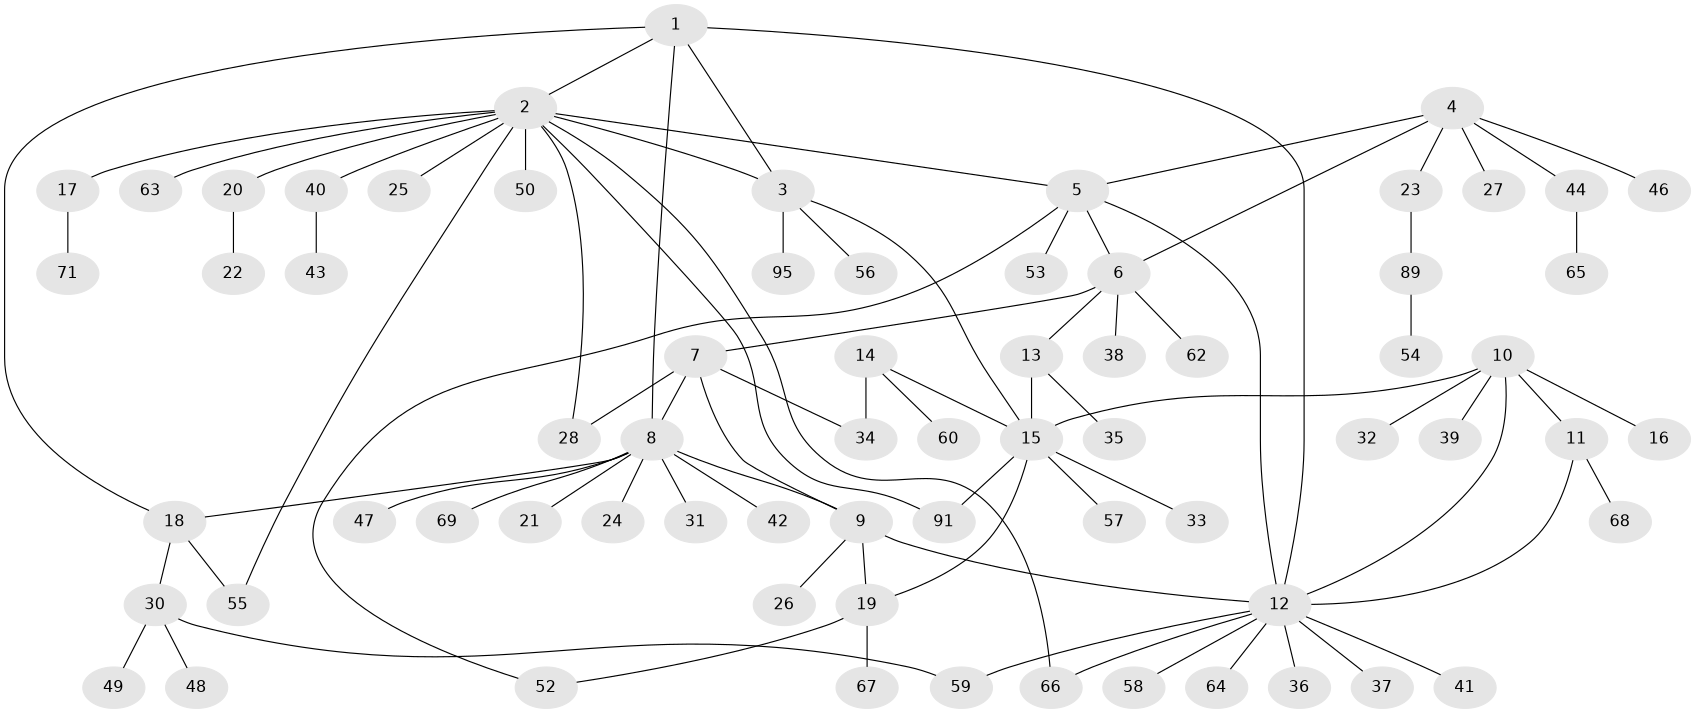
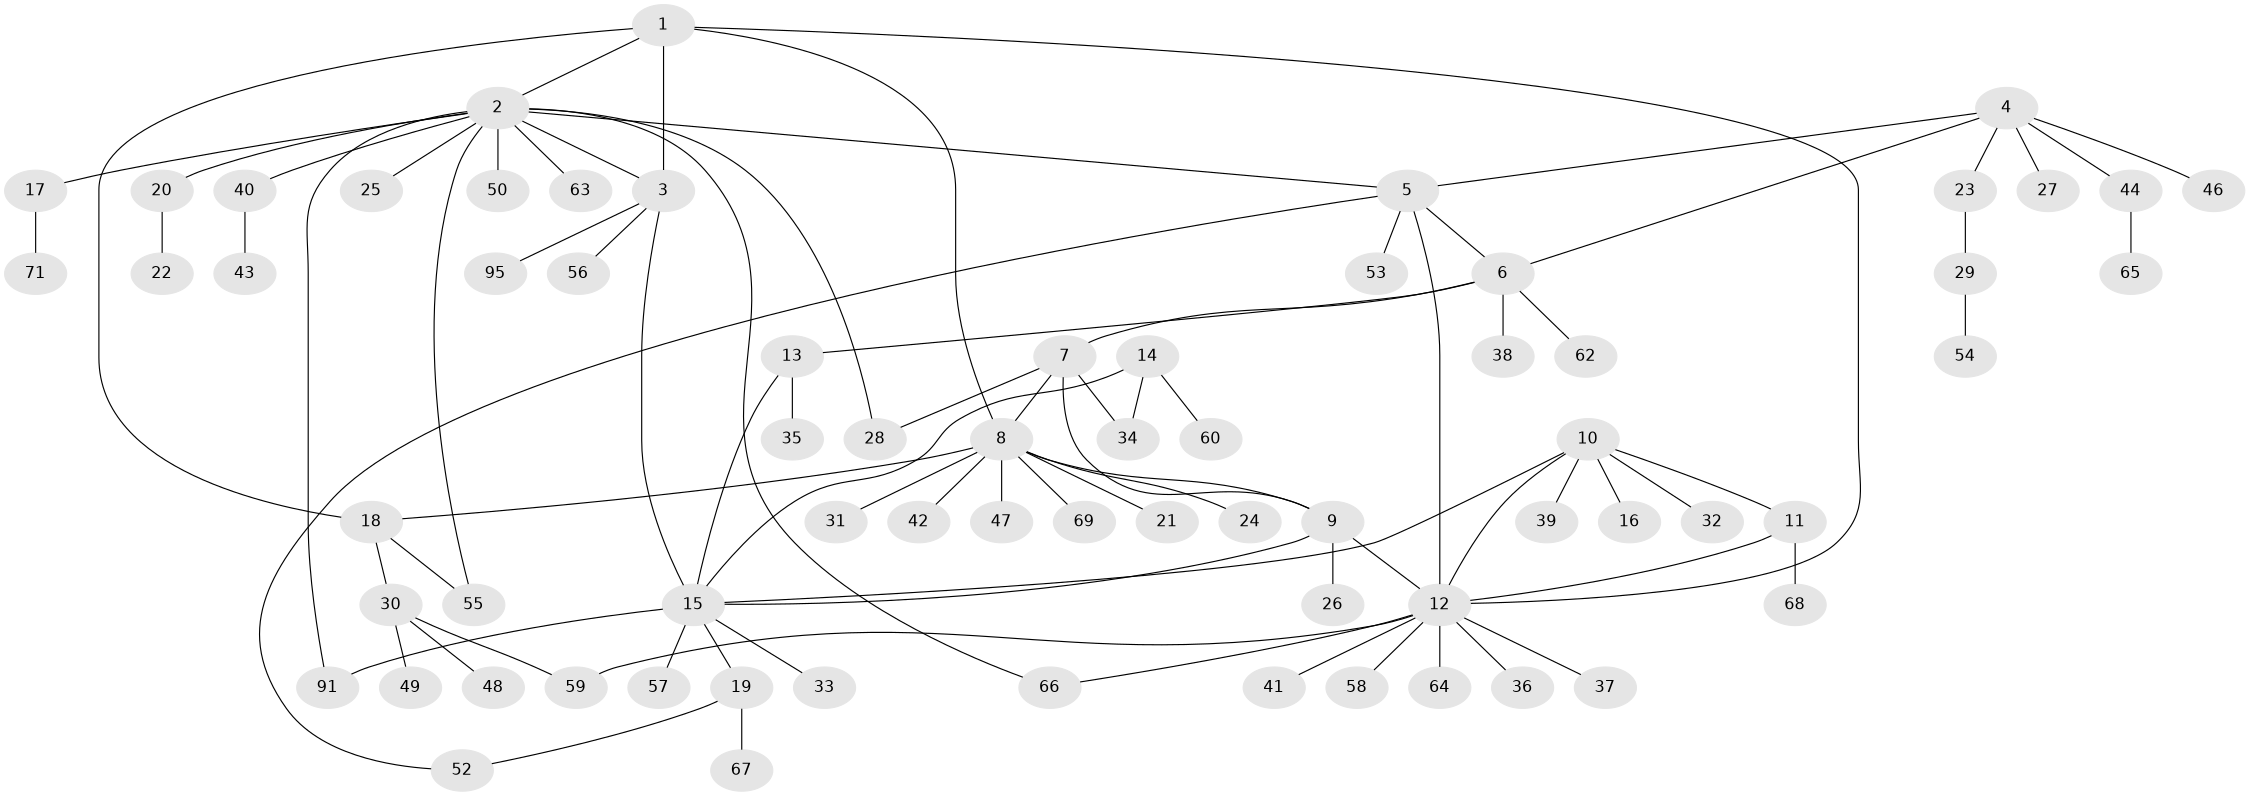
(1411, 274) -> (1965, 274)
(864, 564) -> (1020, 590)
